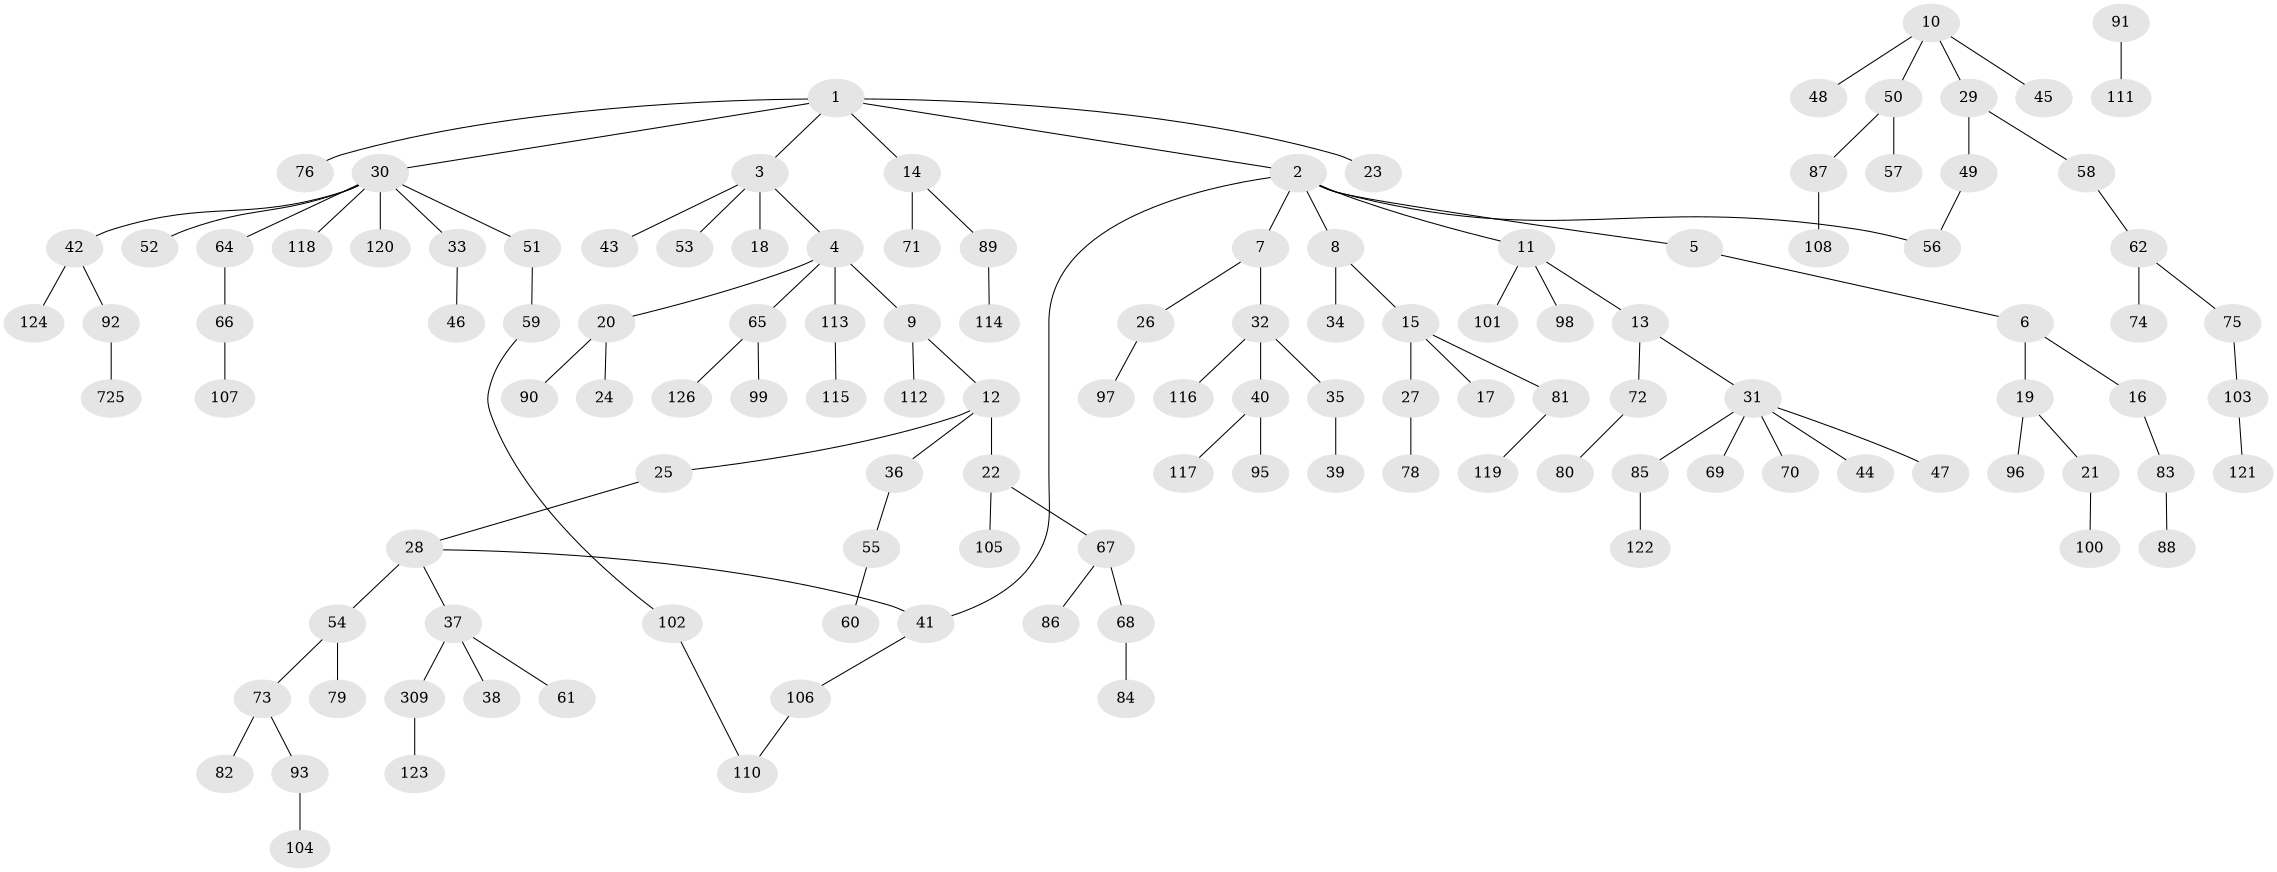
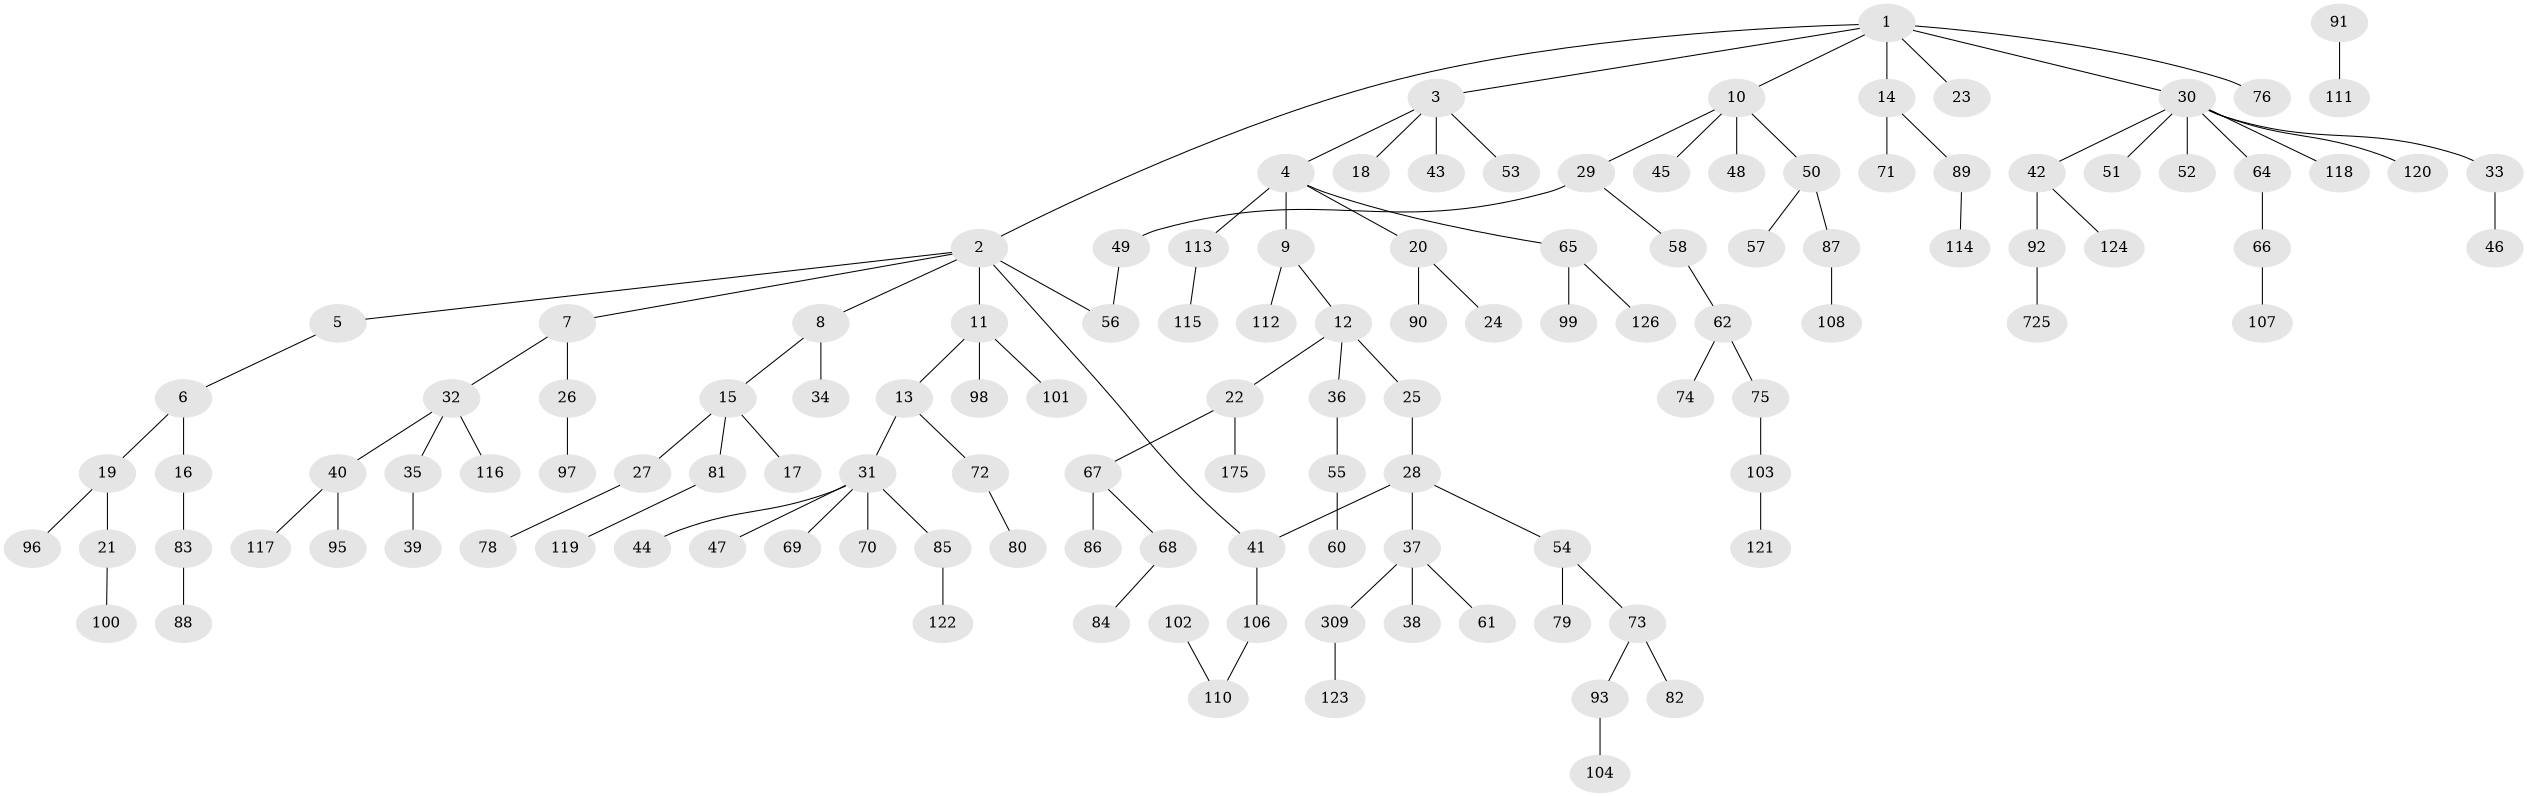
none -> (1812, 60)
(532, 323) -> none
(989, 549) -> (1235, 474)
